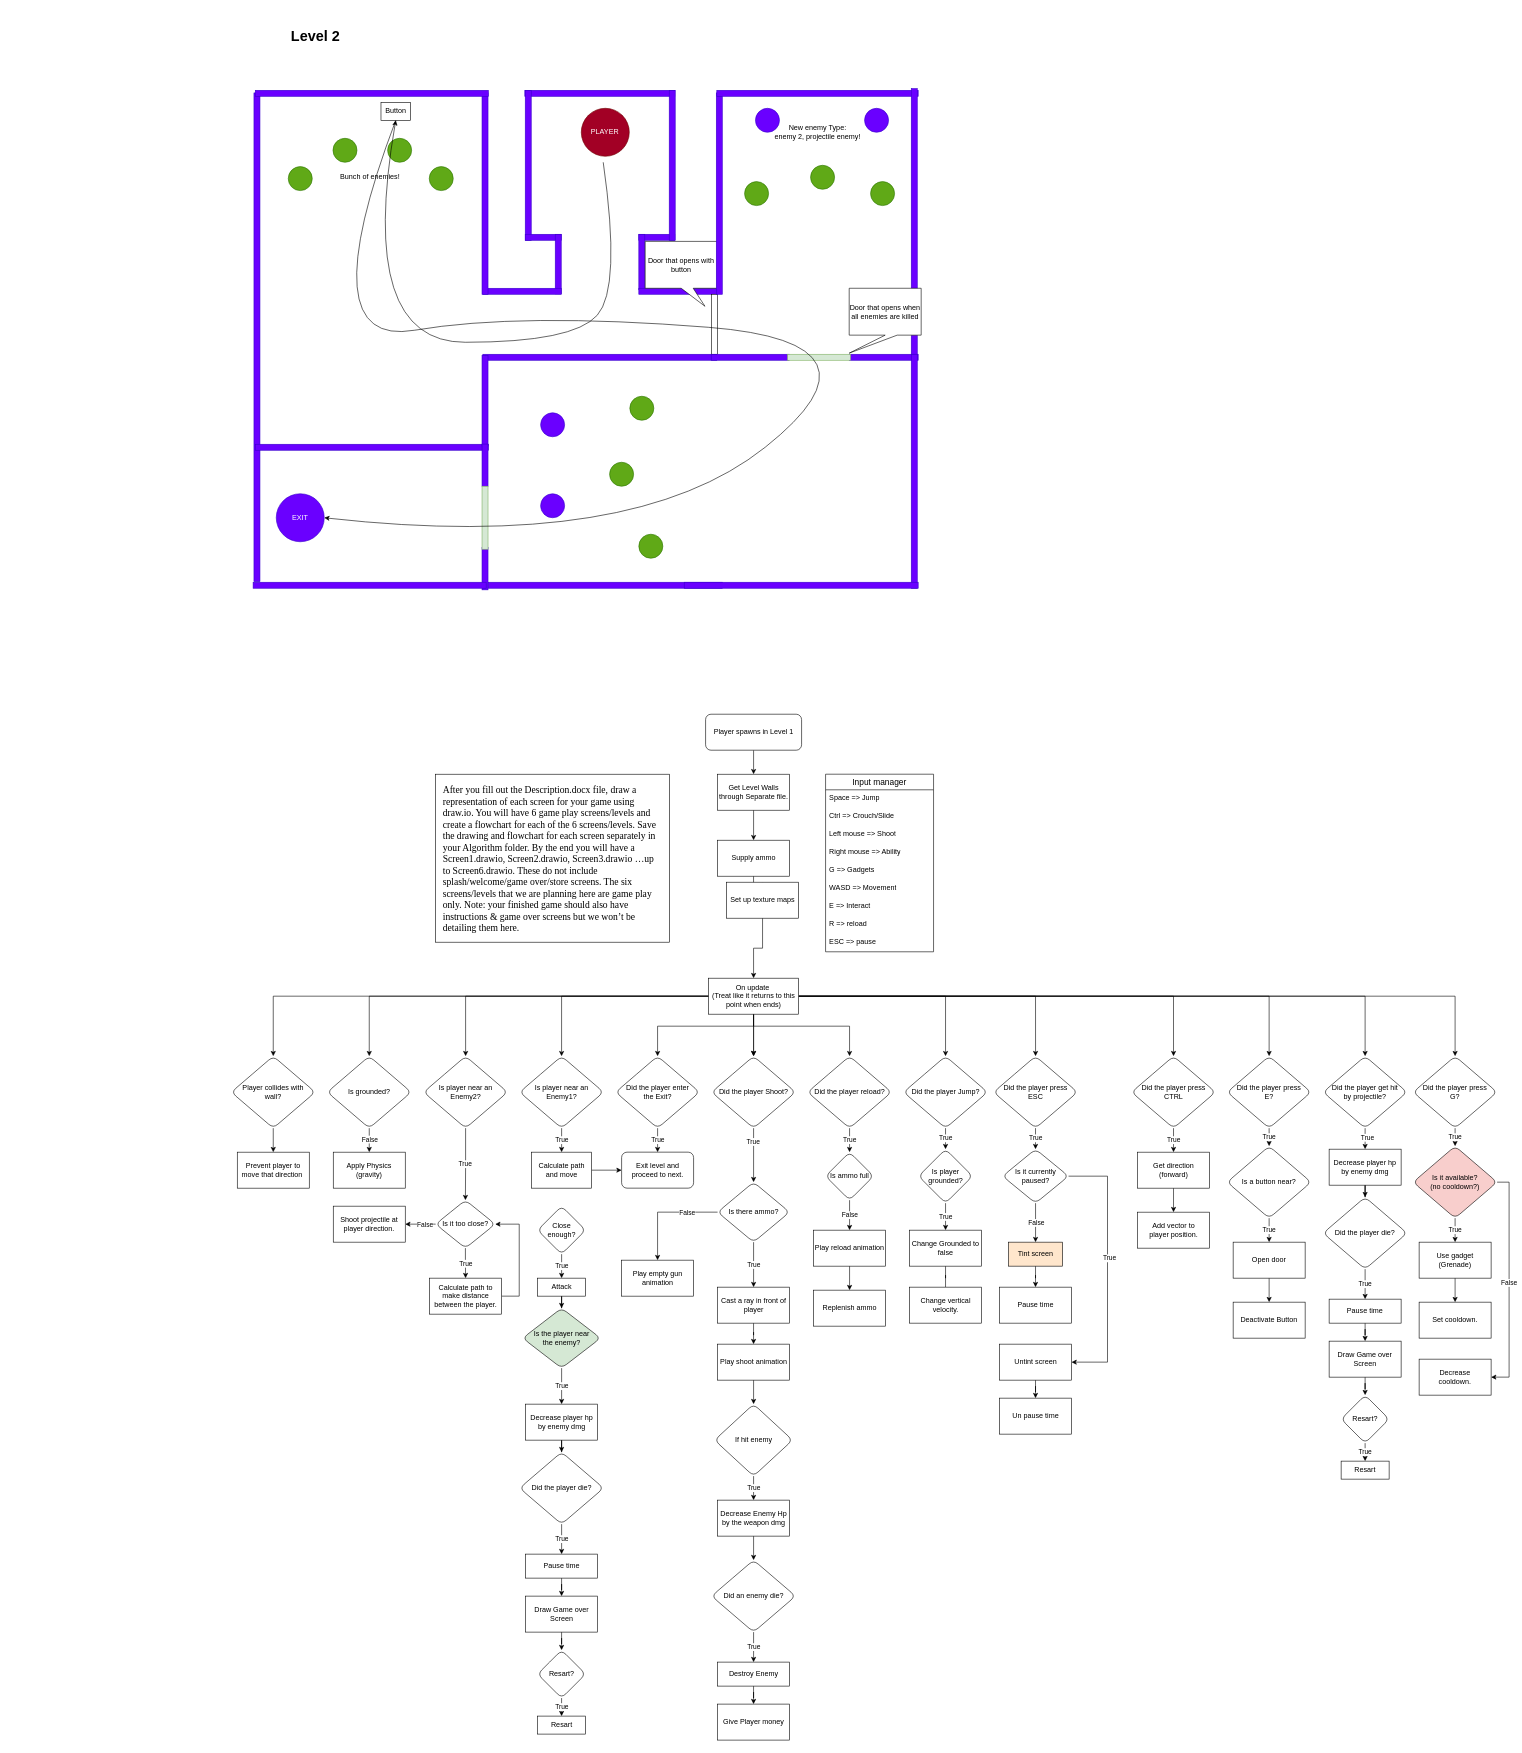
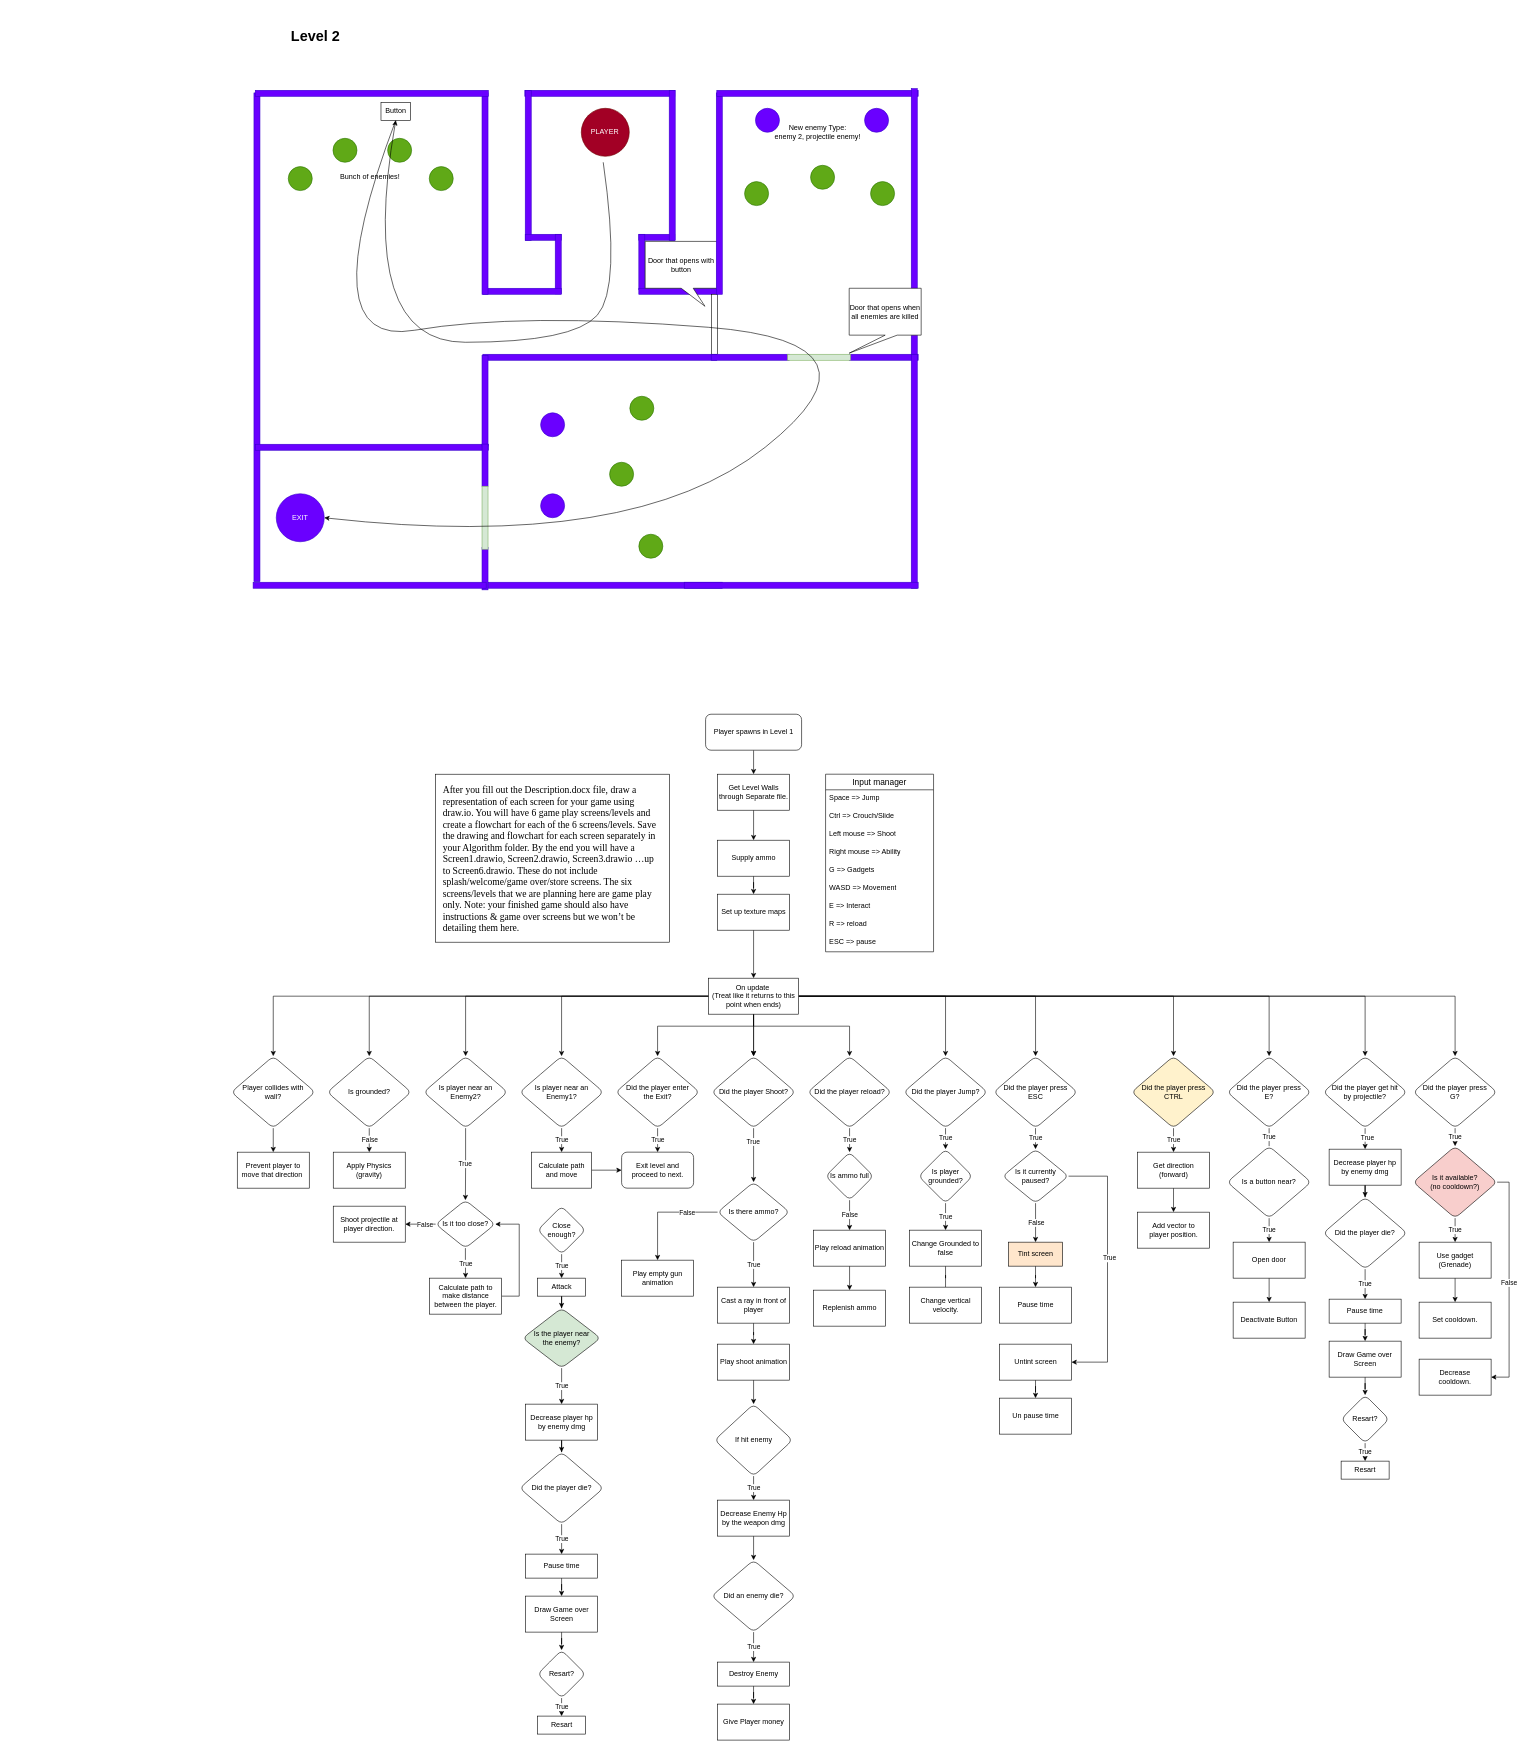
(763, 900) -> (754, 912)
(1174, 1092) -> (1174, 1092)
(1269, 1140) -> (1269, 1142)
